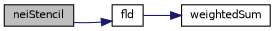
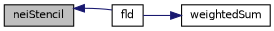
(87, 23) -> (98, 9)
